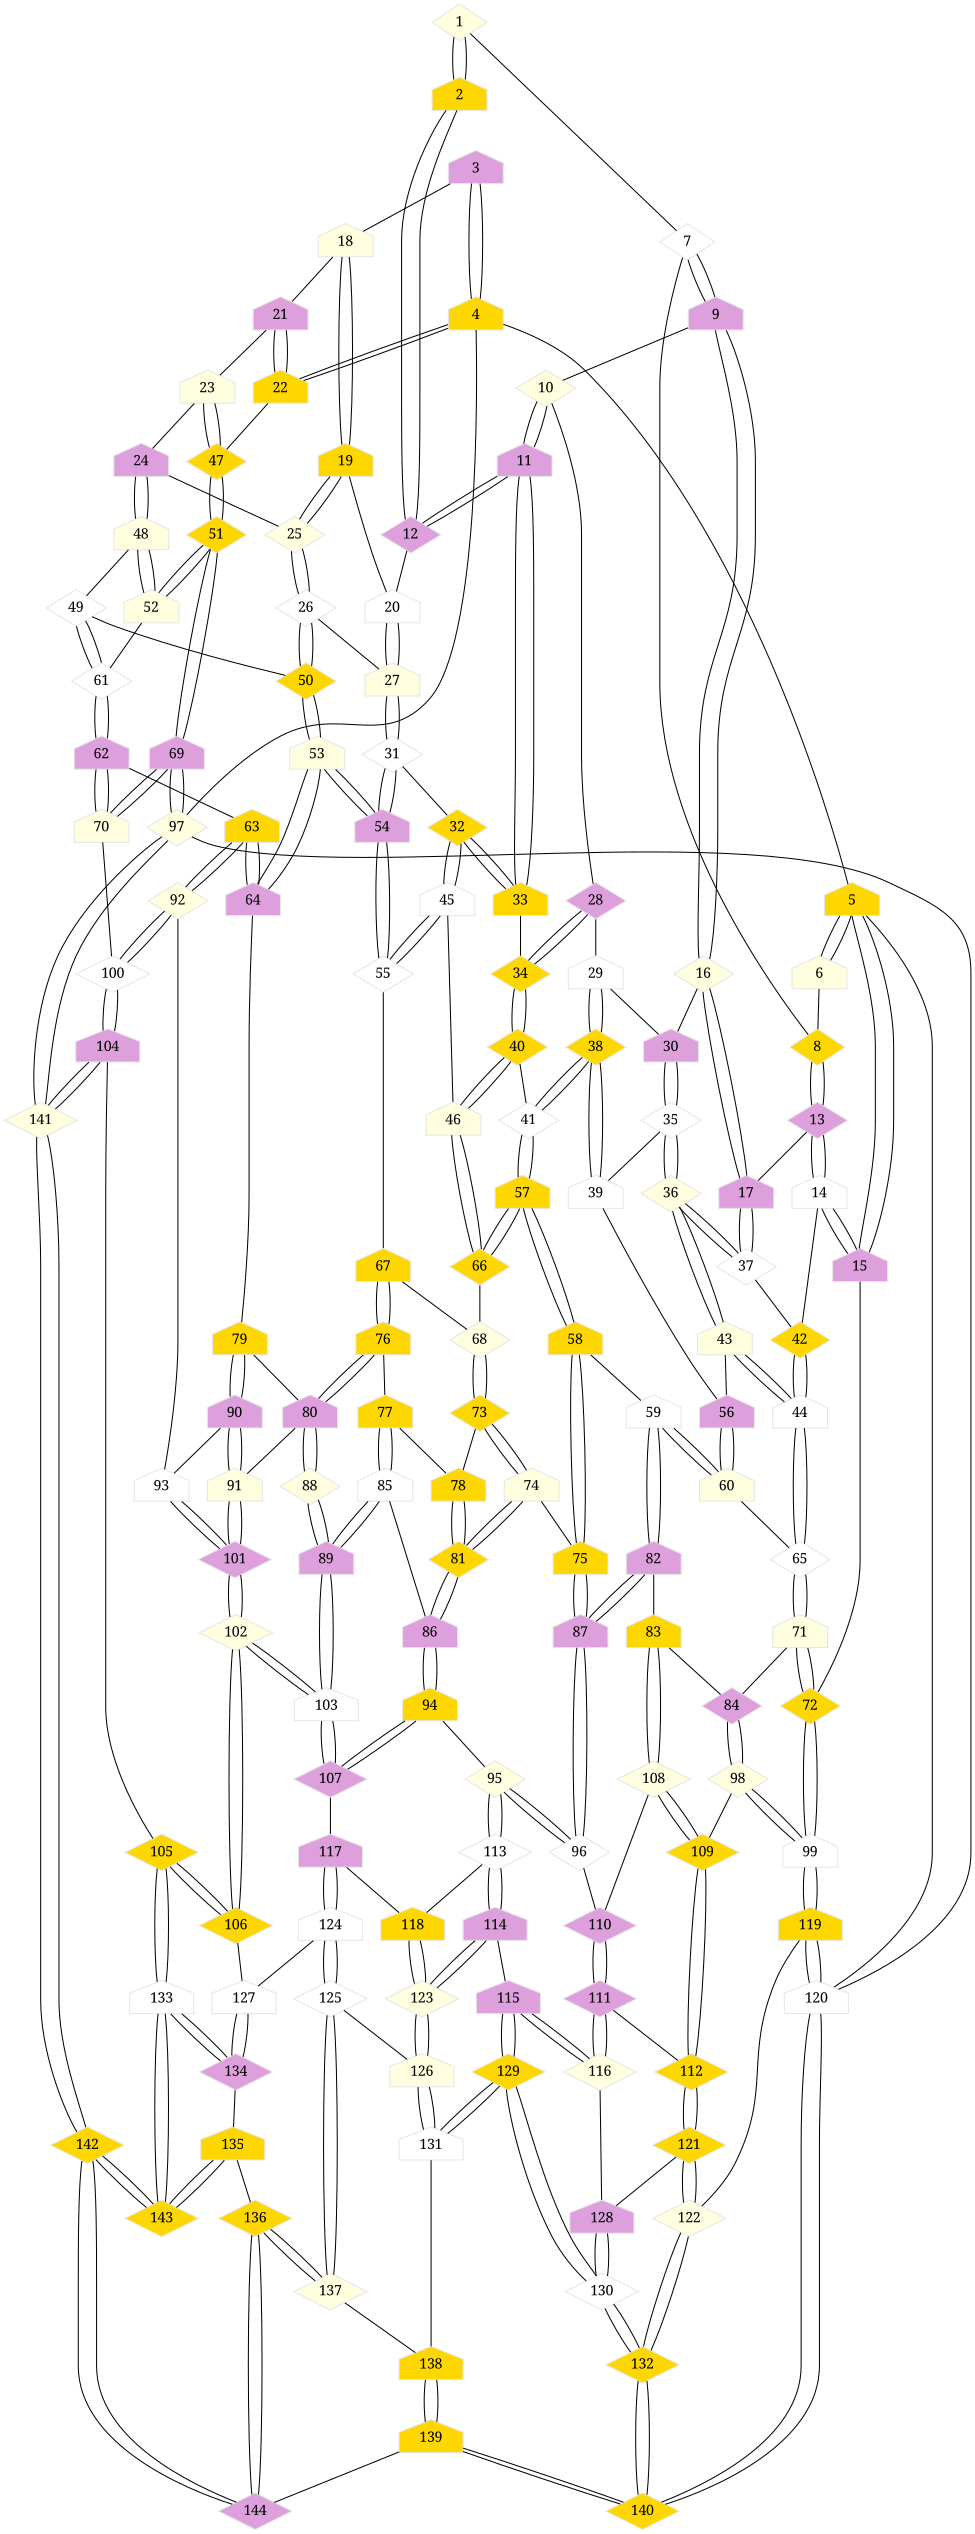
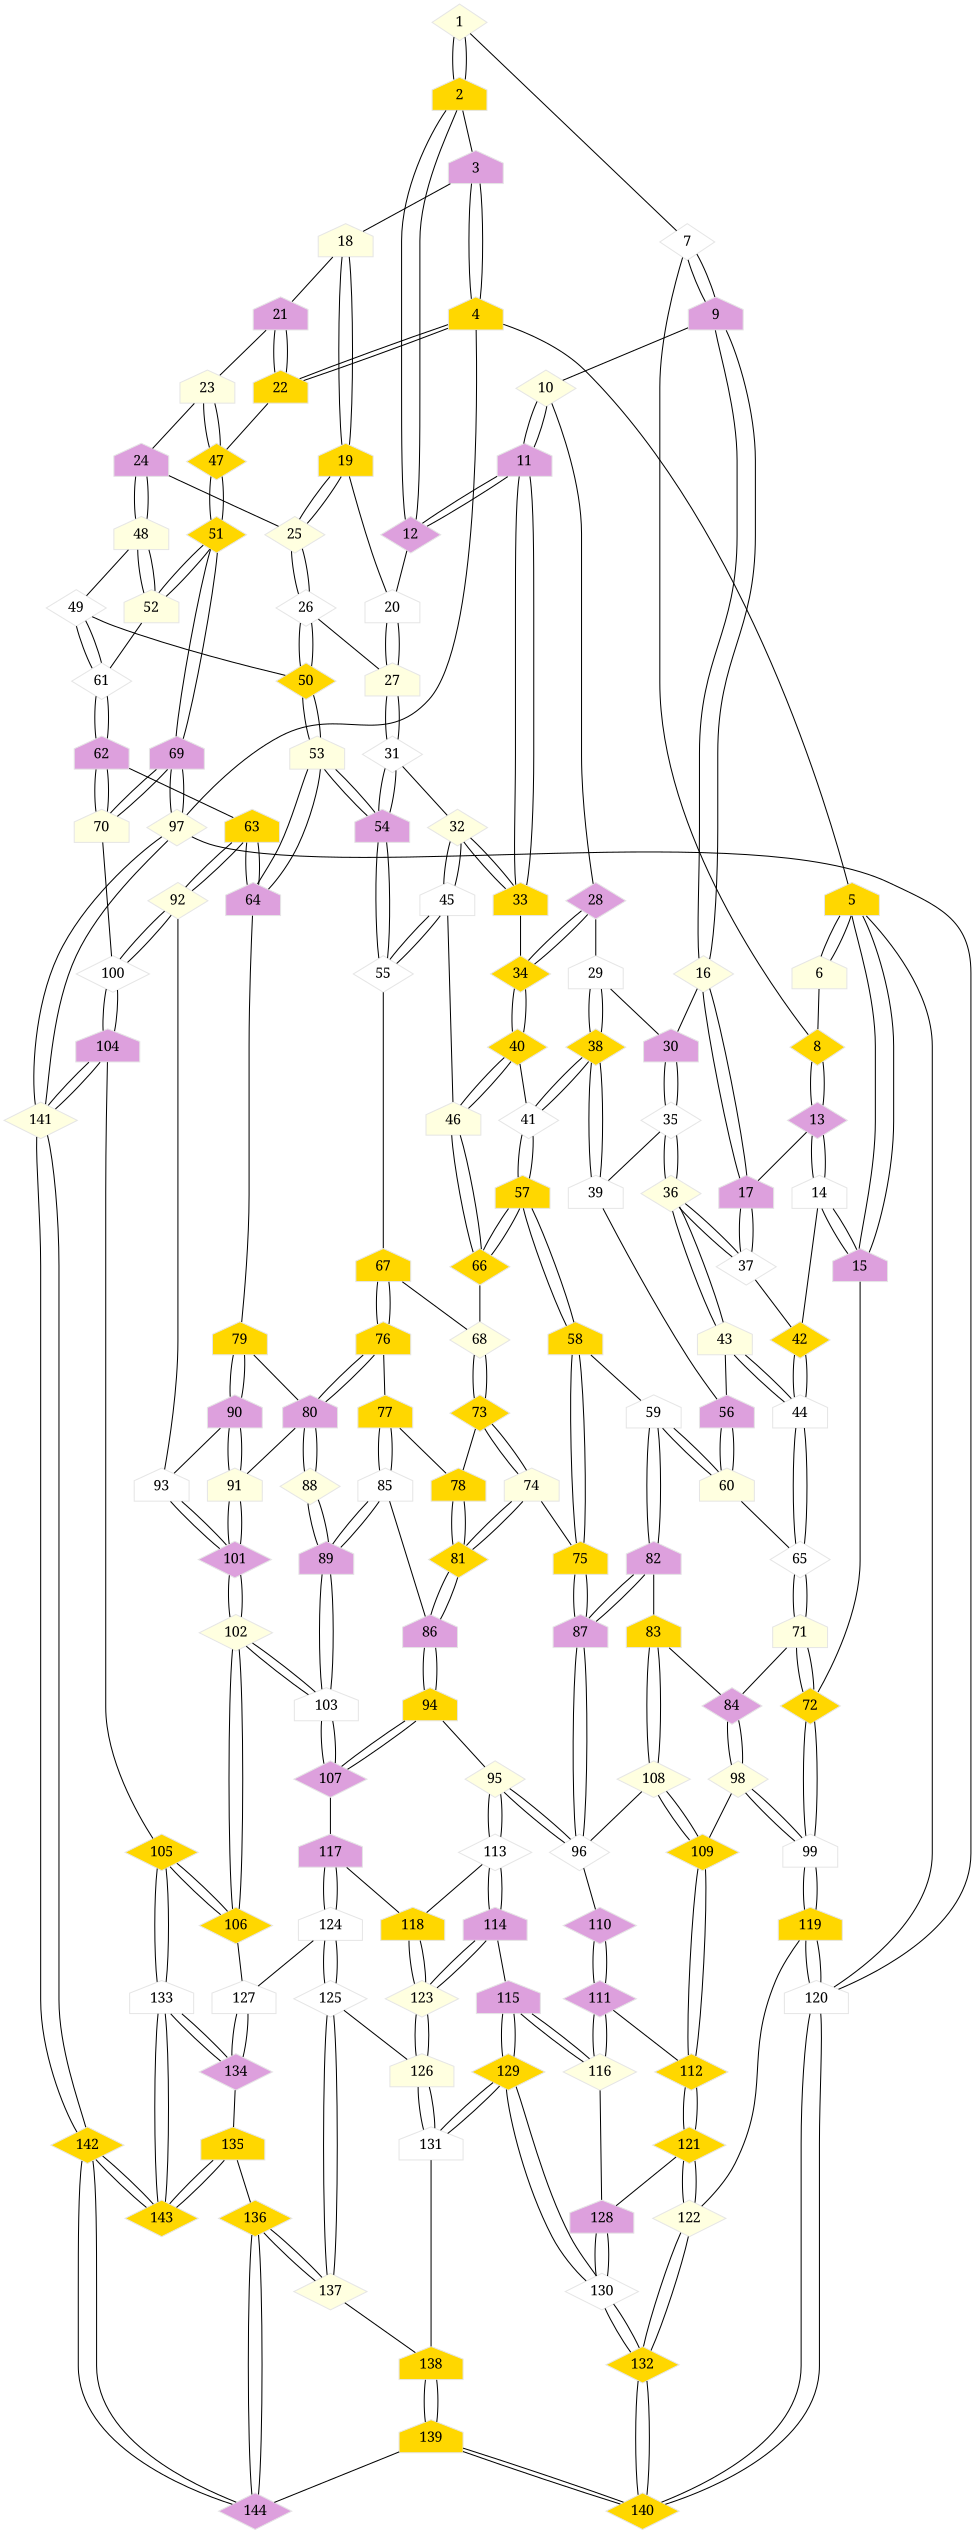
none -> (467, 131)
(458, 828) -> (458, 828)
(627, 1852) -> (616, 1816)
